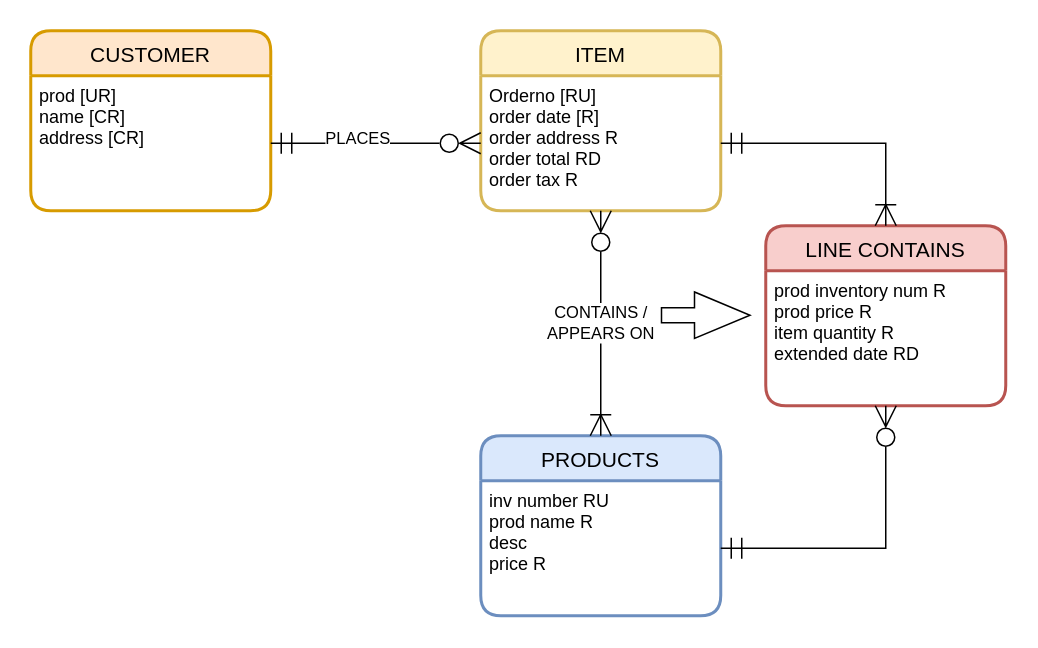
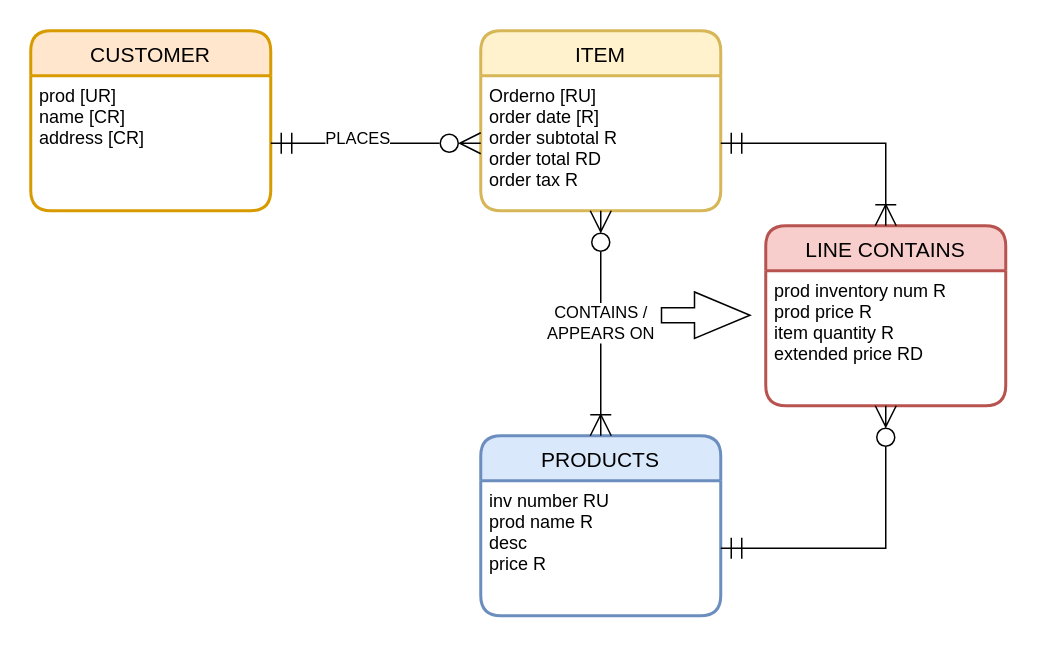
(547, 96) -> (547, 96)
(865, 291) -> (865, 291)
